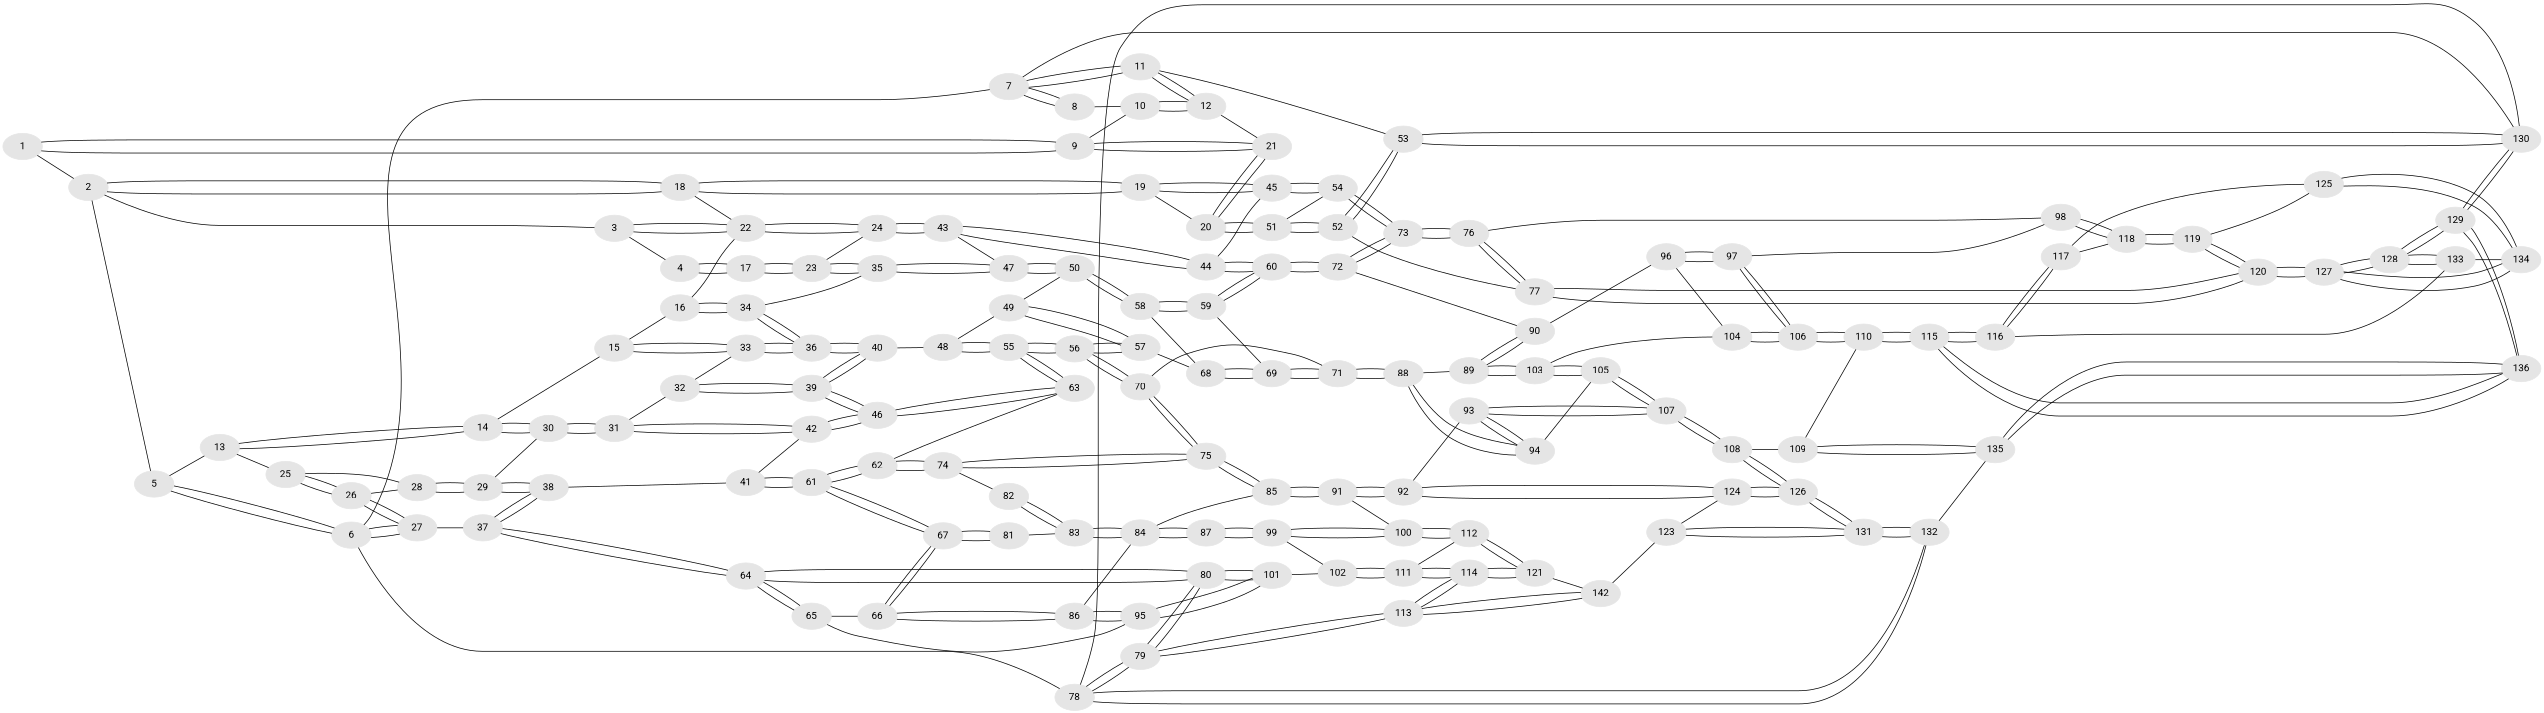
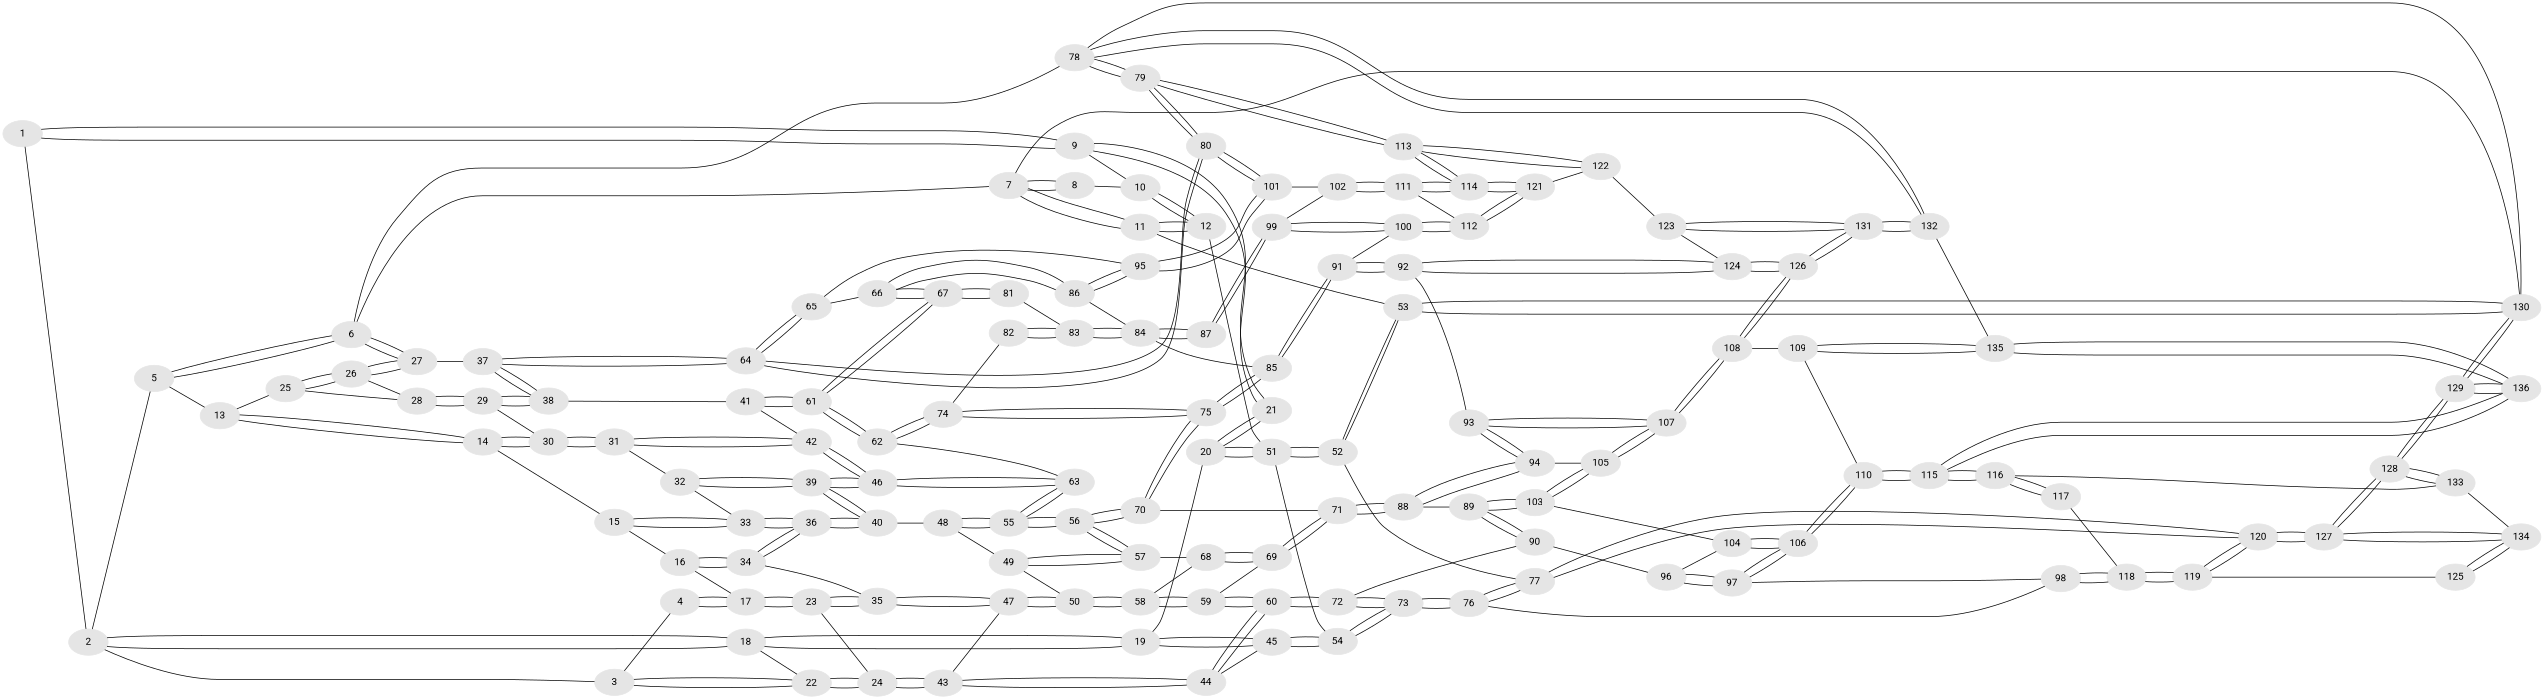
(1239, 126) -> (1232, 342)
(2182, 196) -> none
(713, 268) -> (713, 582)
(1601, 594) -> (1601, 167)
